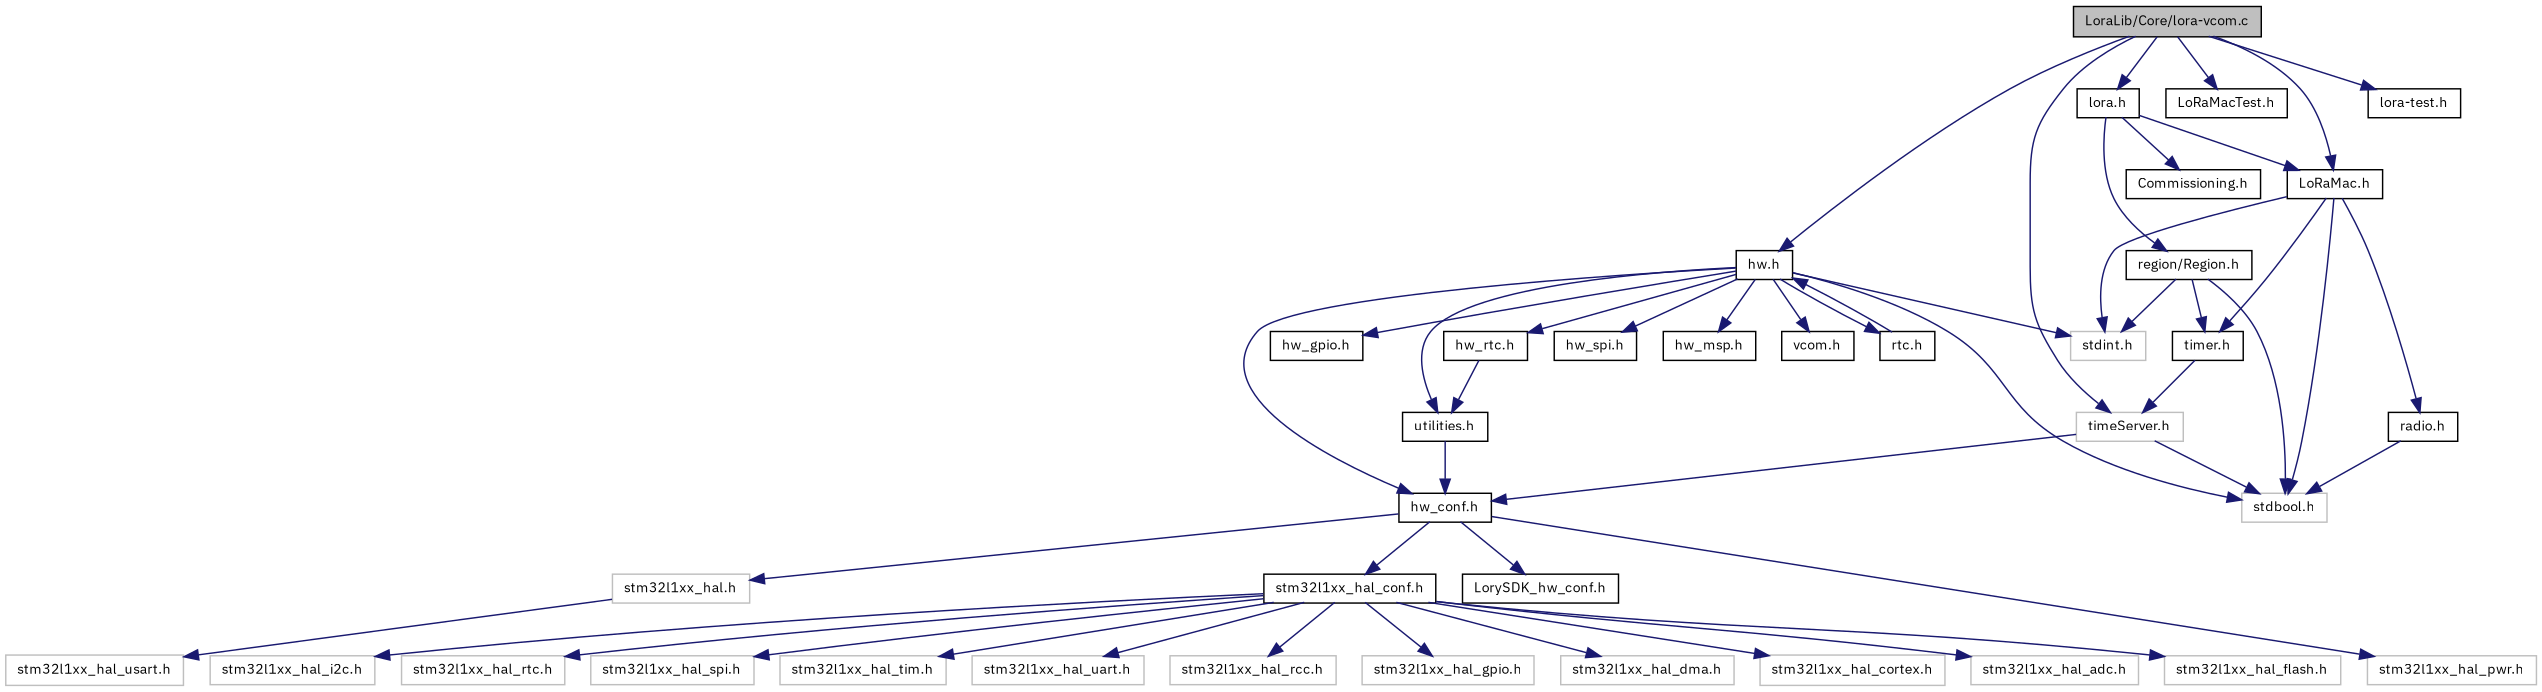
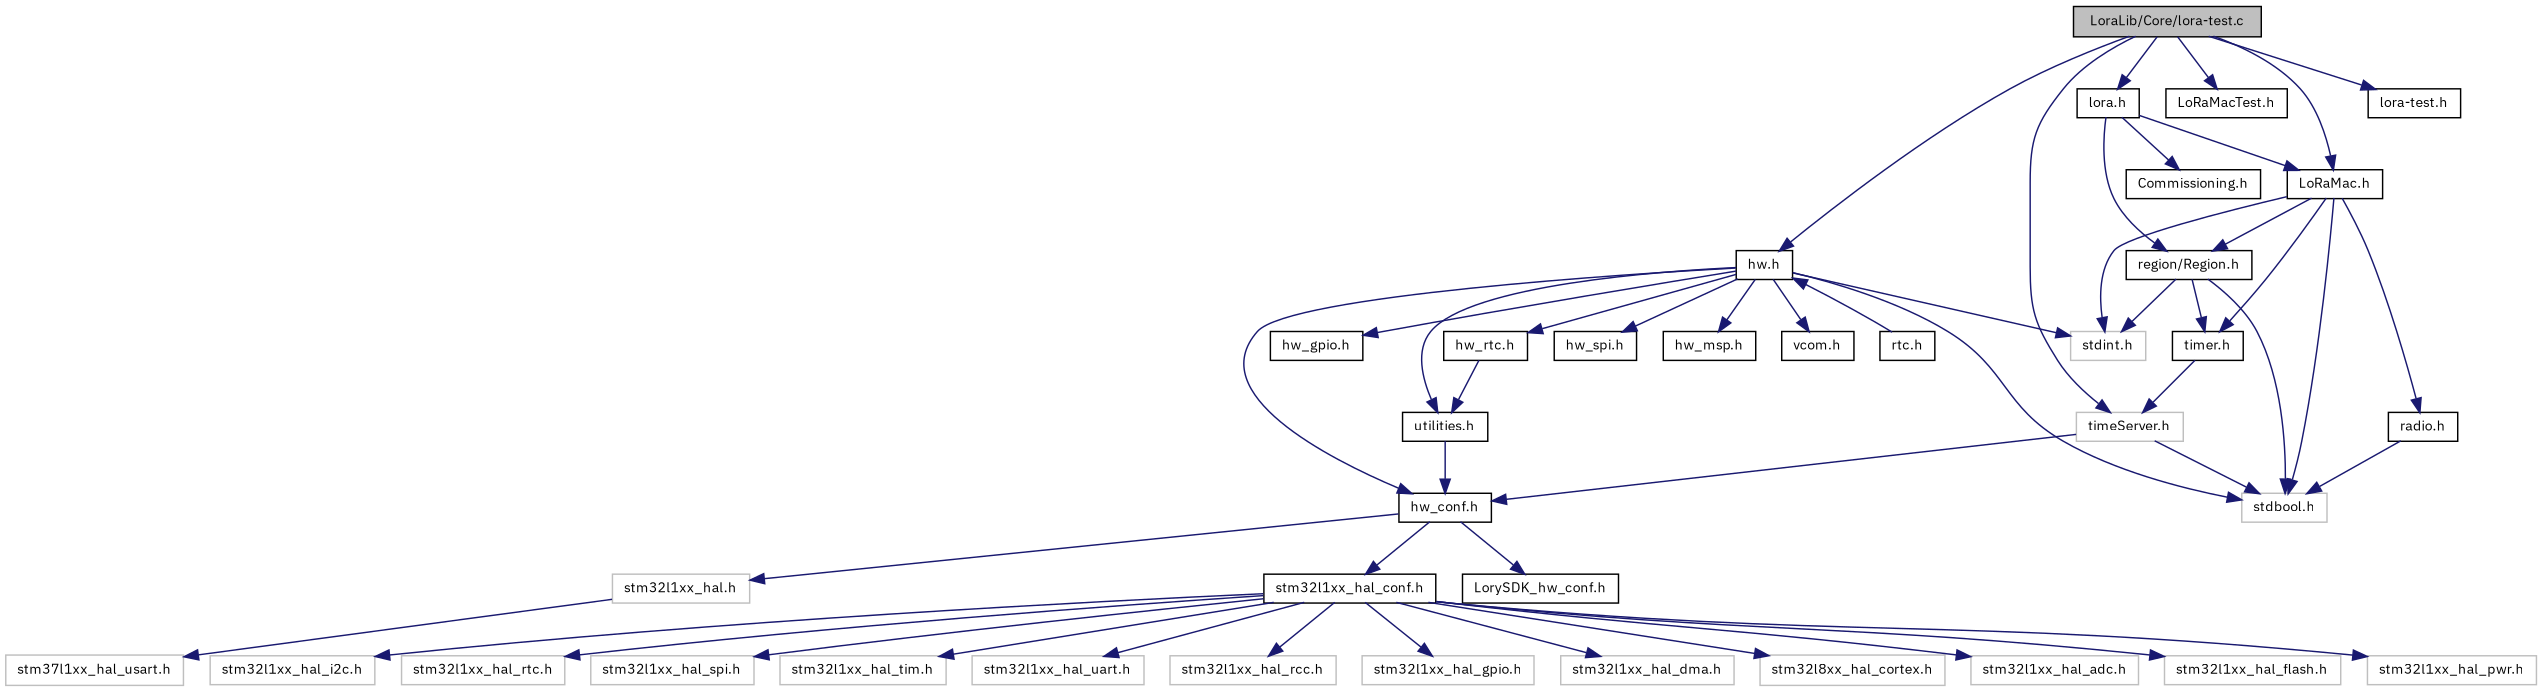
(2167, 22) -> (2167, 22)
none -> (2268, 221)
(1823, 304) -> none
(1926, 585) -> (1986, 631)
(95, 670) -> (95, 670)
(1852, 670) -> (1852, 670)
